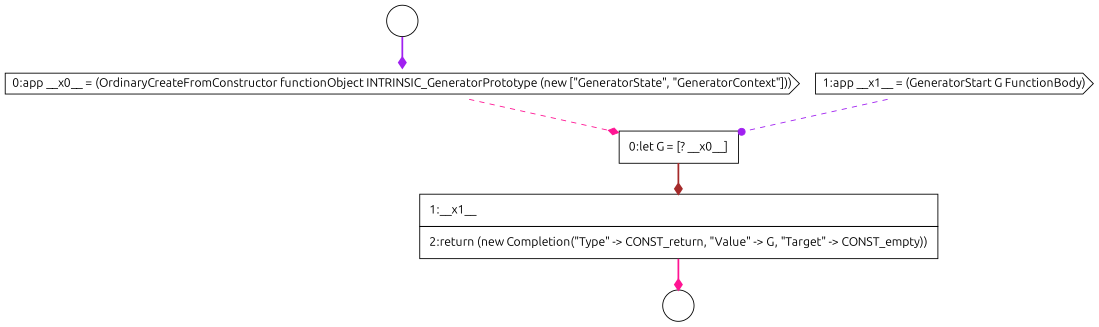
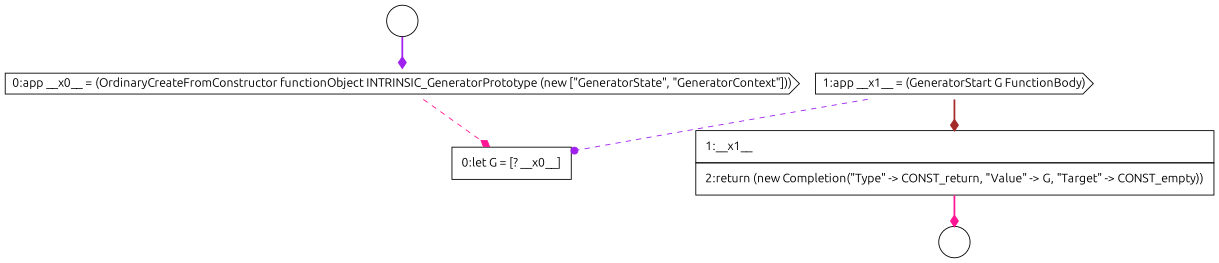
(678, 173) -> (954, 110)
